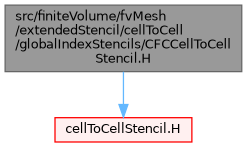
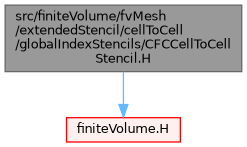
(123, 130) -> (123, 130)
